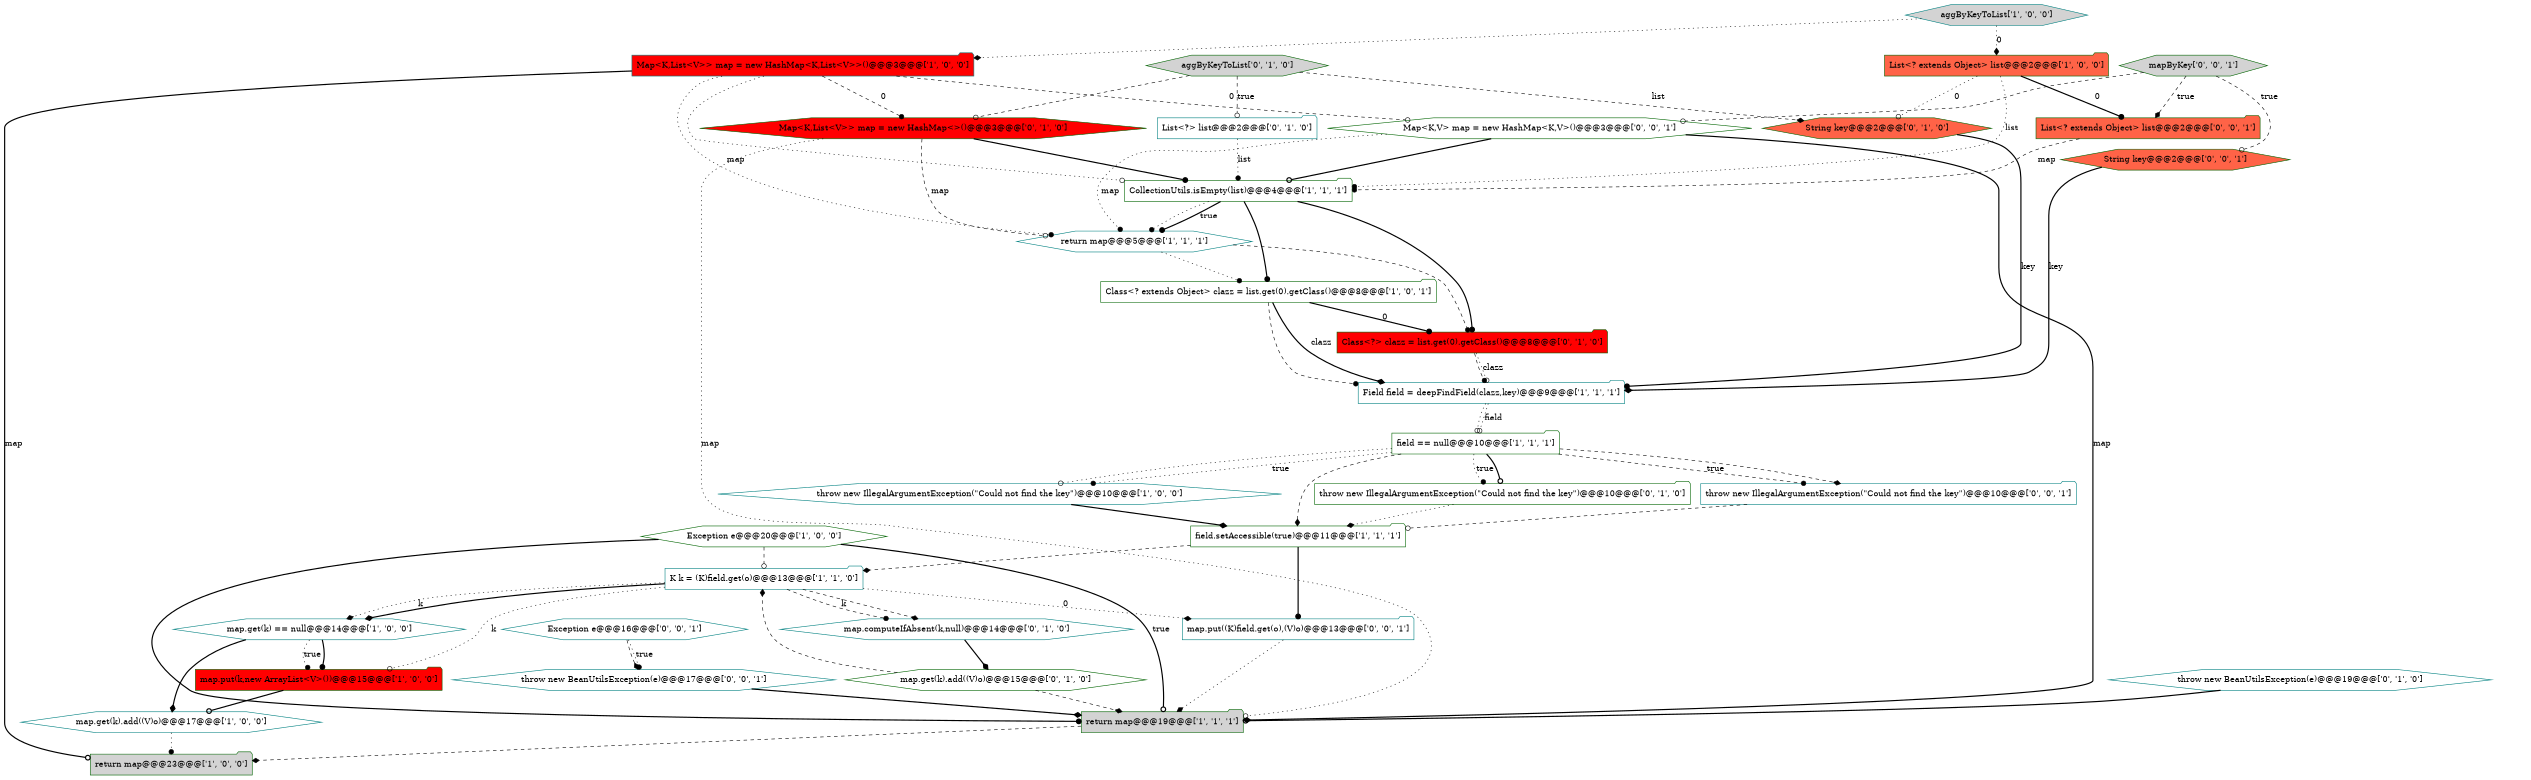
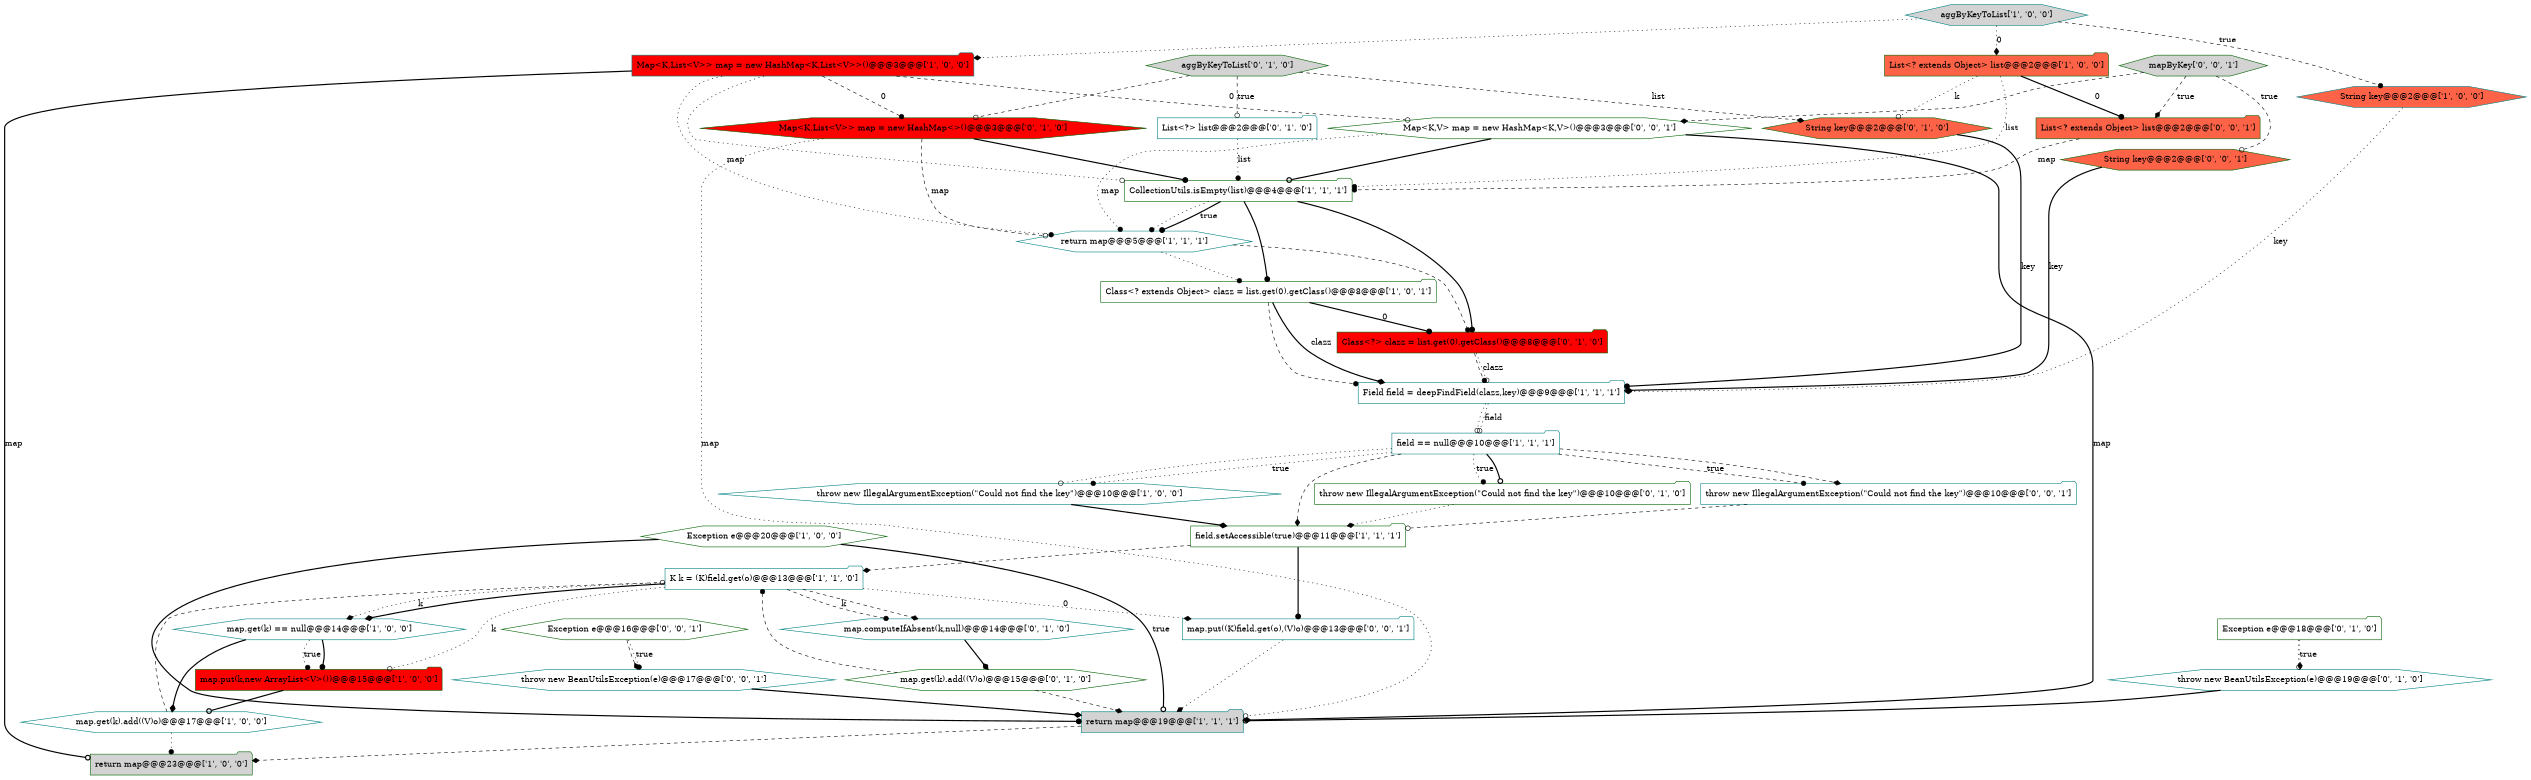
(1957, 97) -> (1957, 97)
none -> (2412, 97)
(1928, 109) -> (1928, 109)
(1476, 444) -> (1476, 444)
(764, 555) -> (365, 596)
(625, 629) -> (625, 629)
none -> (2300, 629)
(810, 657) -> (810, 657)
(1162, 722) -> (1162, 722)
